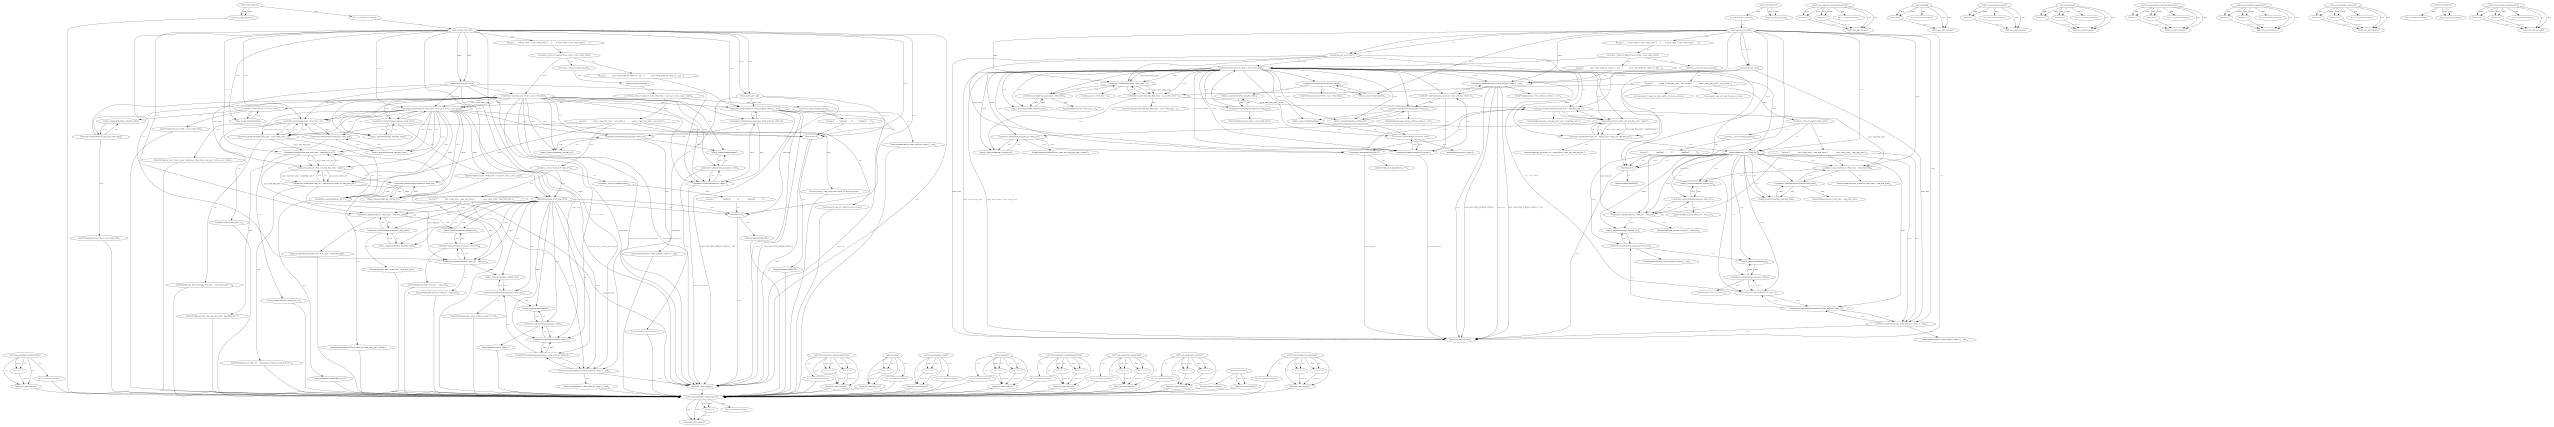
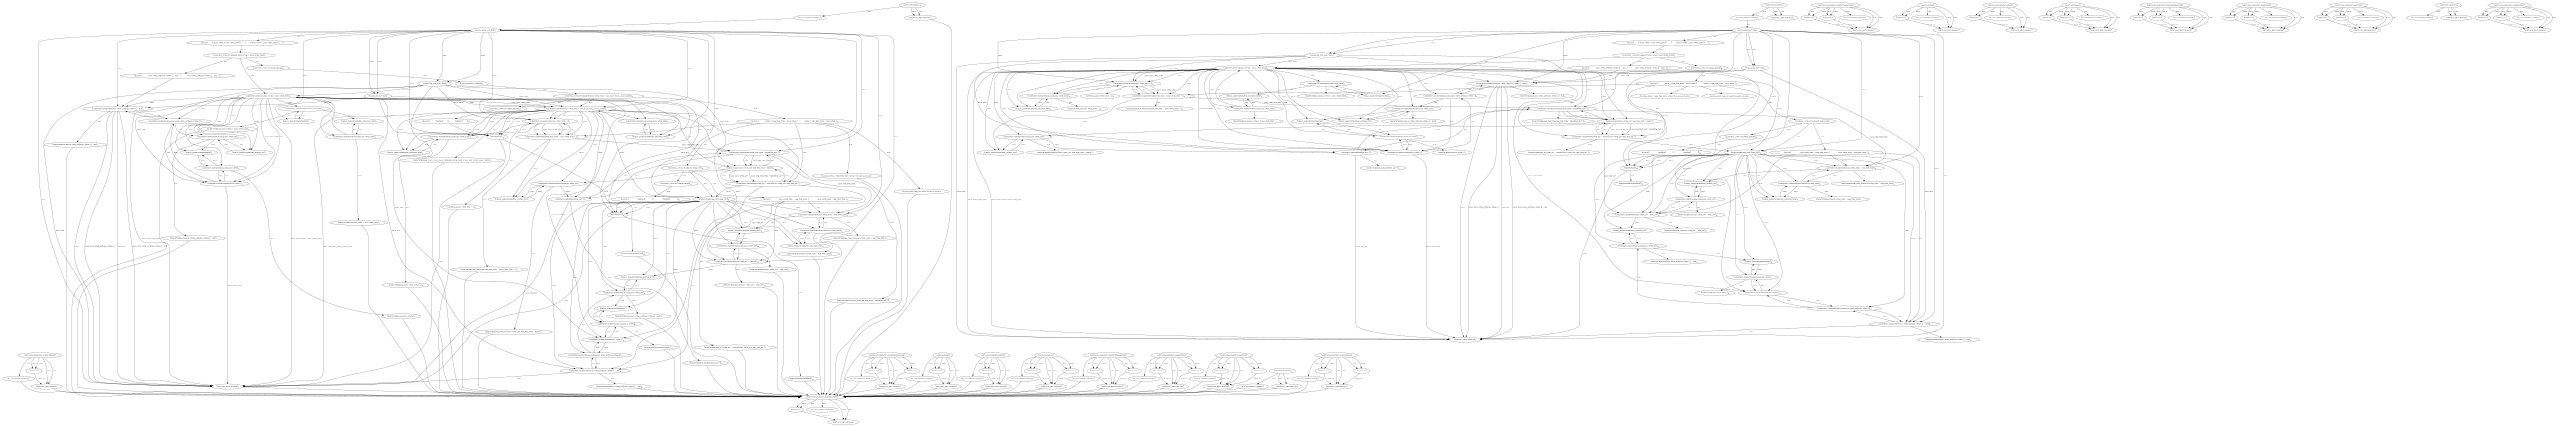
(493, 176) -> none
